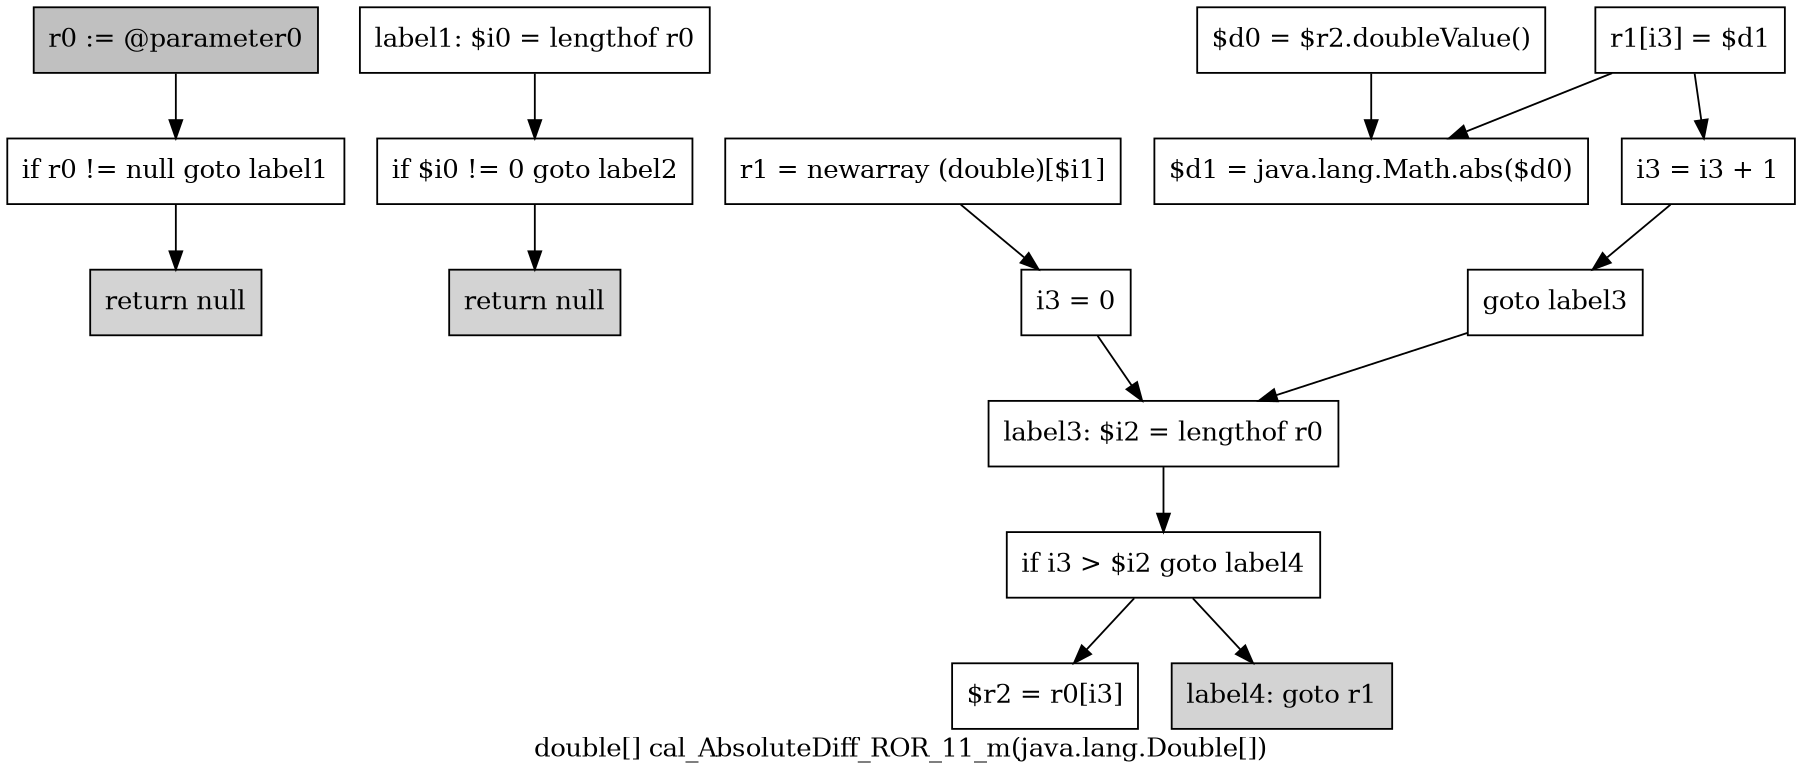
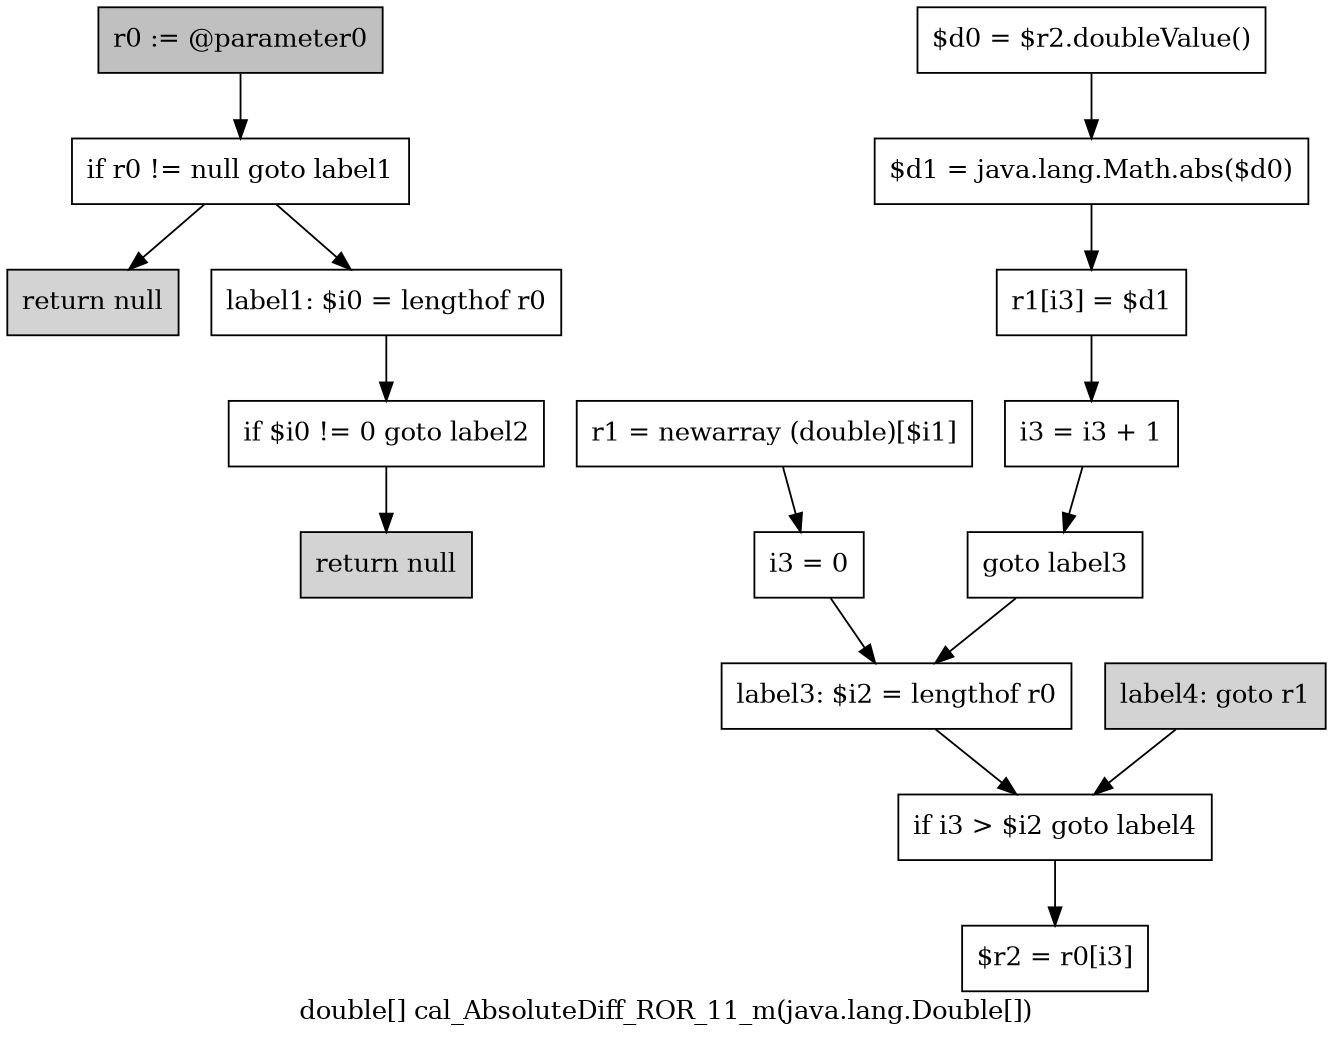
(1539, 102) -> (1092, 228)
none -> (307, 231)
(1217, 624) -> (1142, 756)
